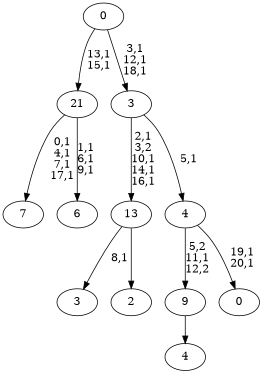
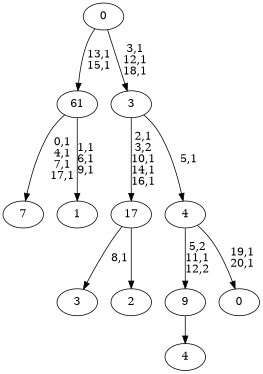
(77, 104) -> (77, 104)
(77, 214) -> (77, 214)
(131, 214) -> (131, 214)
